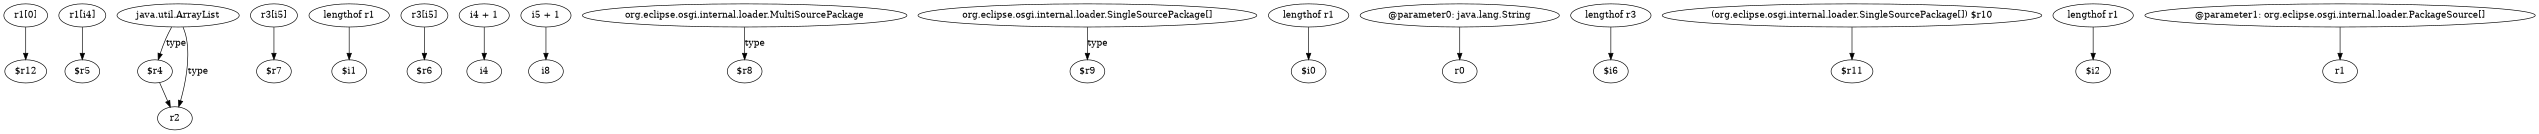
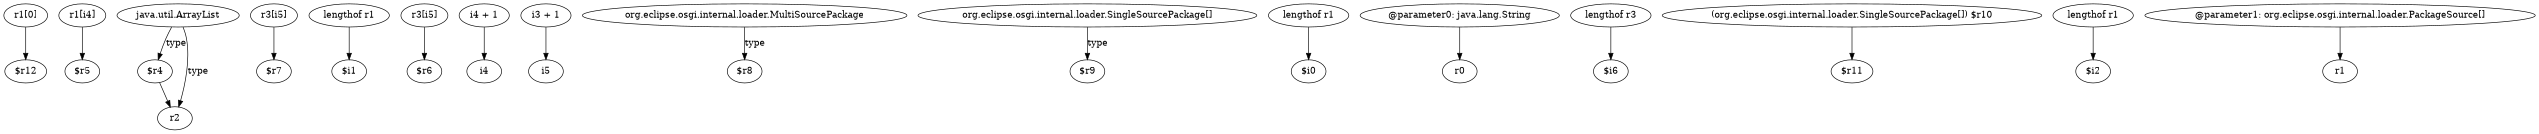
(546, 15) -> (546, 15)
(546, 71) -> (546, 71)
